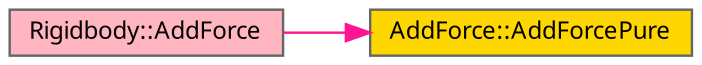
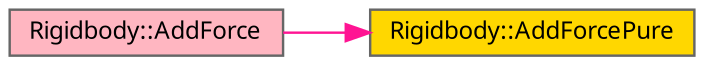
(531, 33) -> (532, 33)
